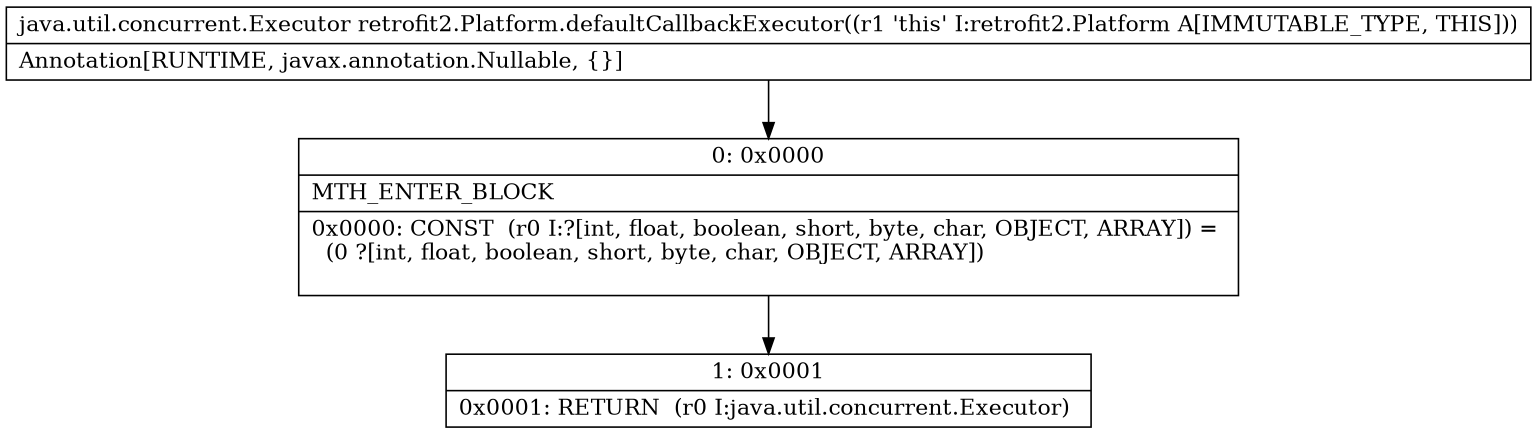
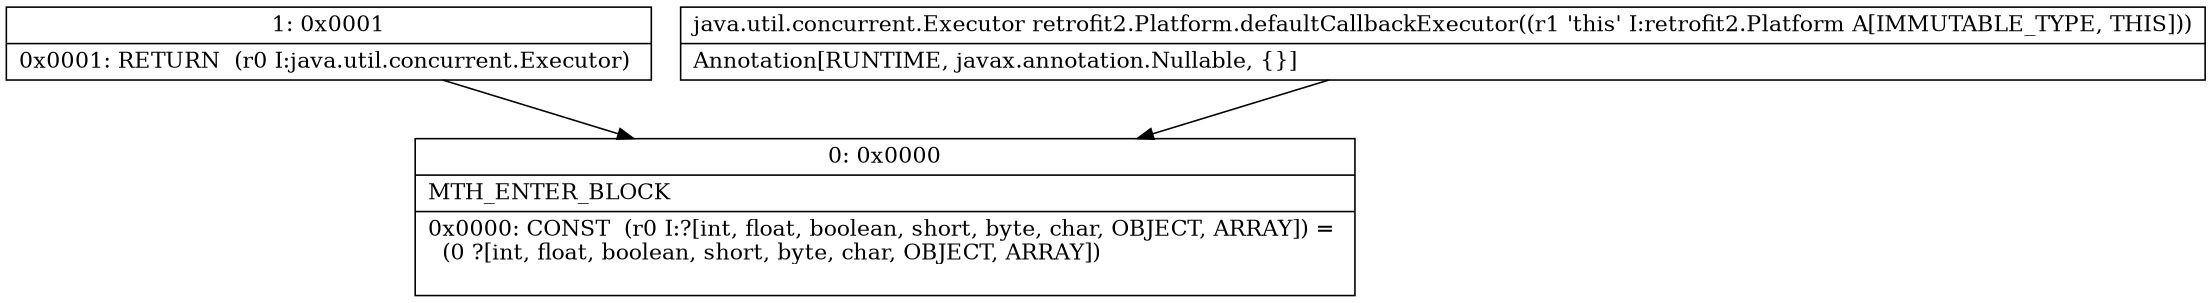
(769, 317) -> (530, 107)
